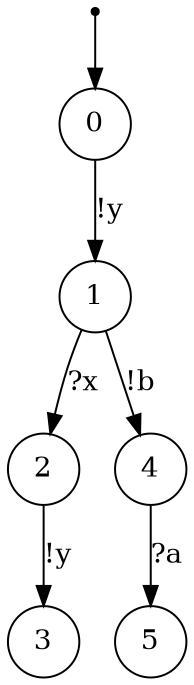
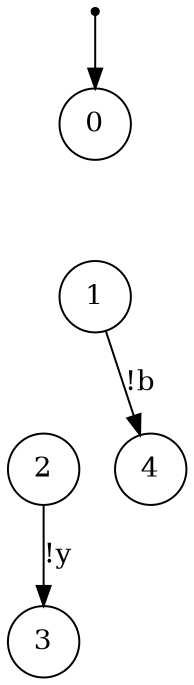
(95, 200) -> none
(66, 372) -> none
(151, 642) -> none
